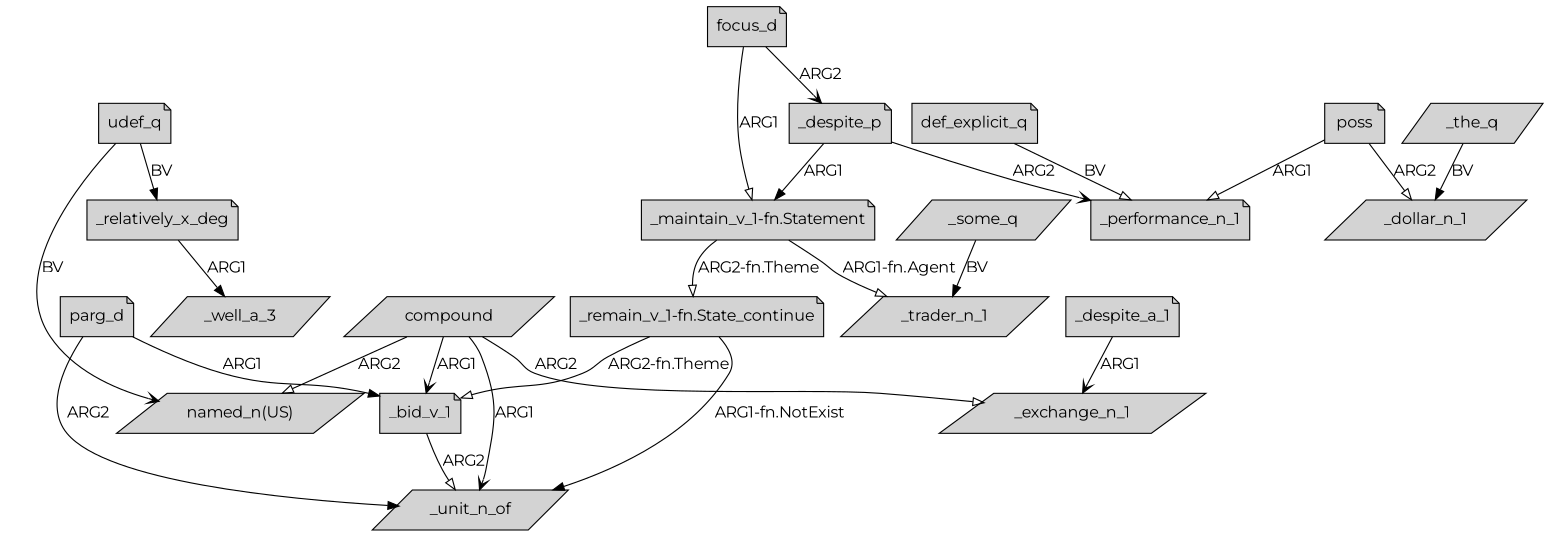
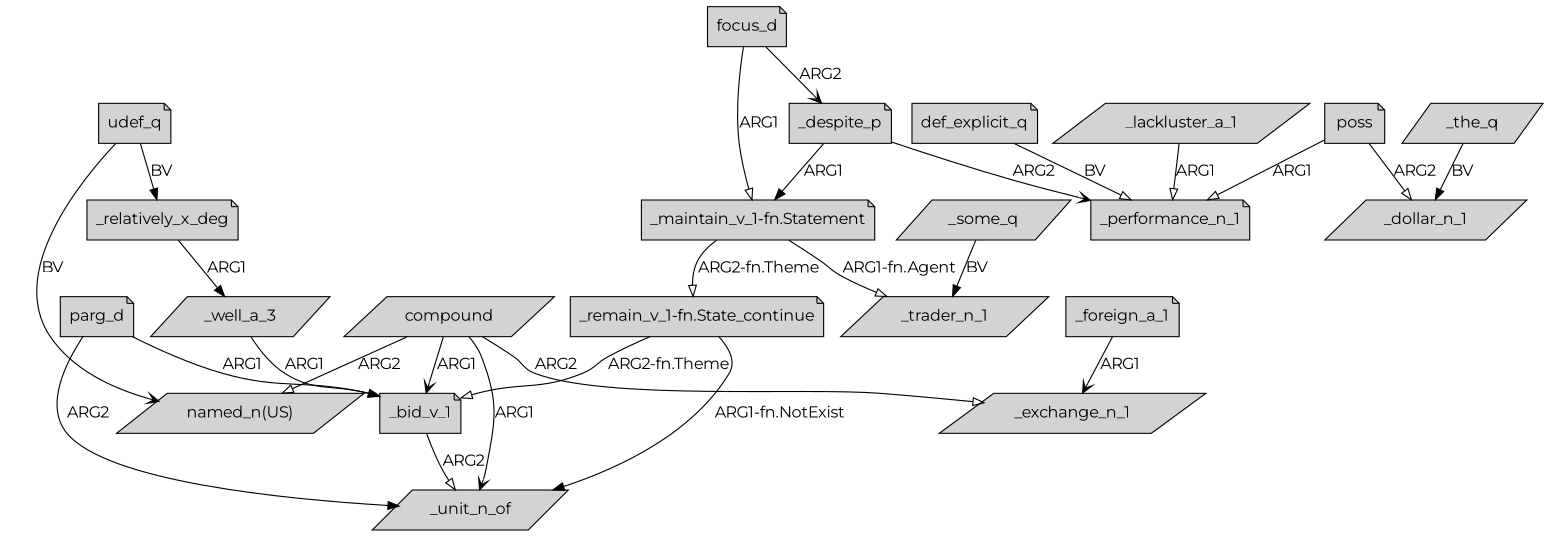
none -> (1181, 123)
(1123, 317) -> (1123, 317)
none -> (289, 376)
